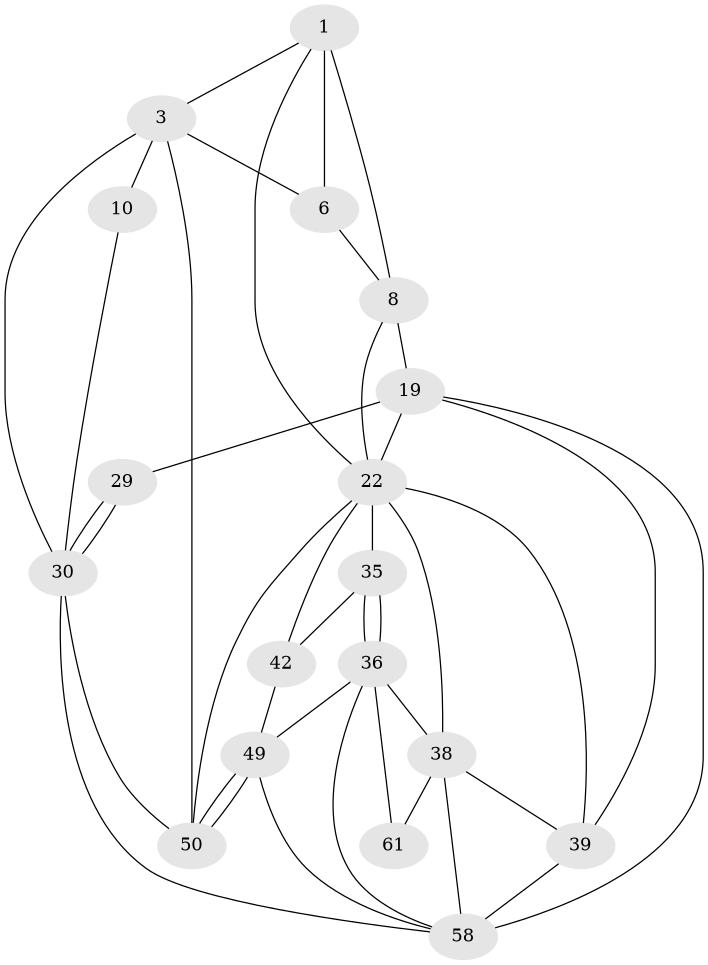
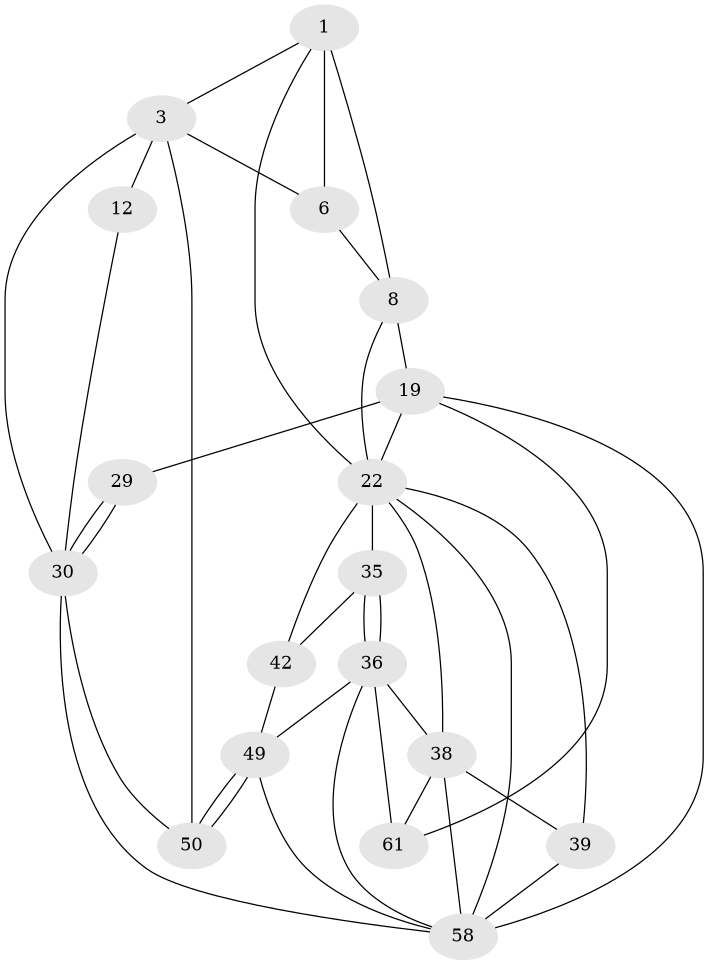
(122, 210) -> (122, 210)
(653, 559) -> (607, 625)
(235, 643) -> (511, 688)
